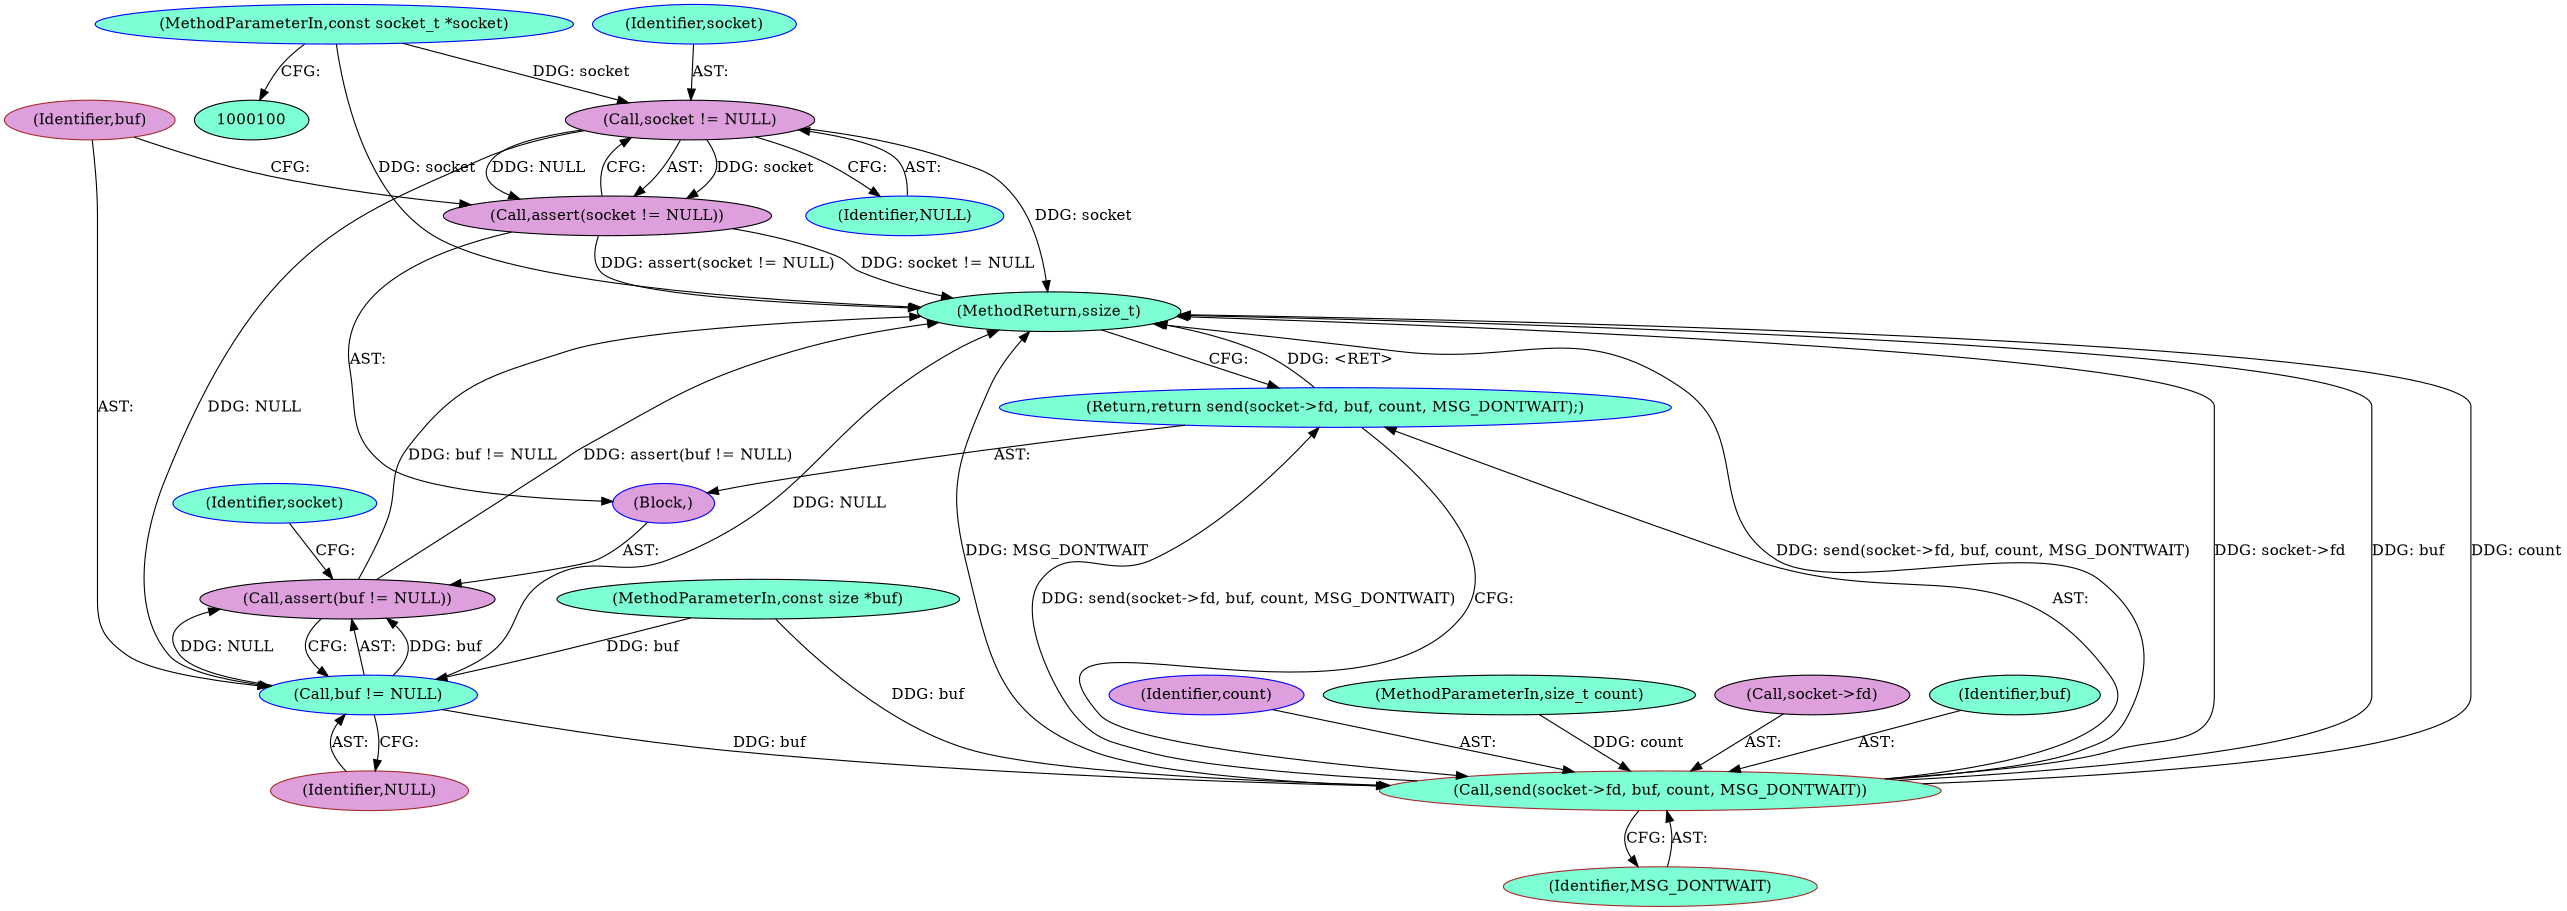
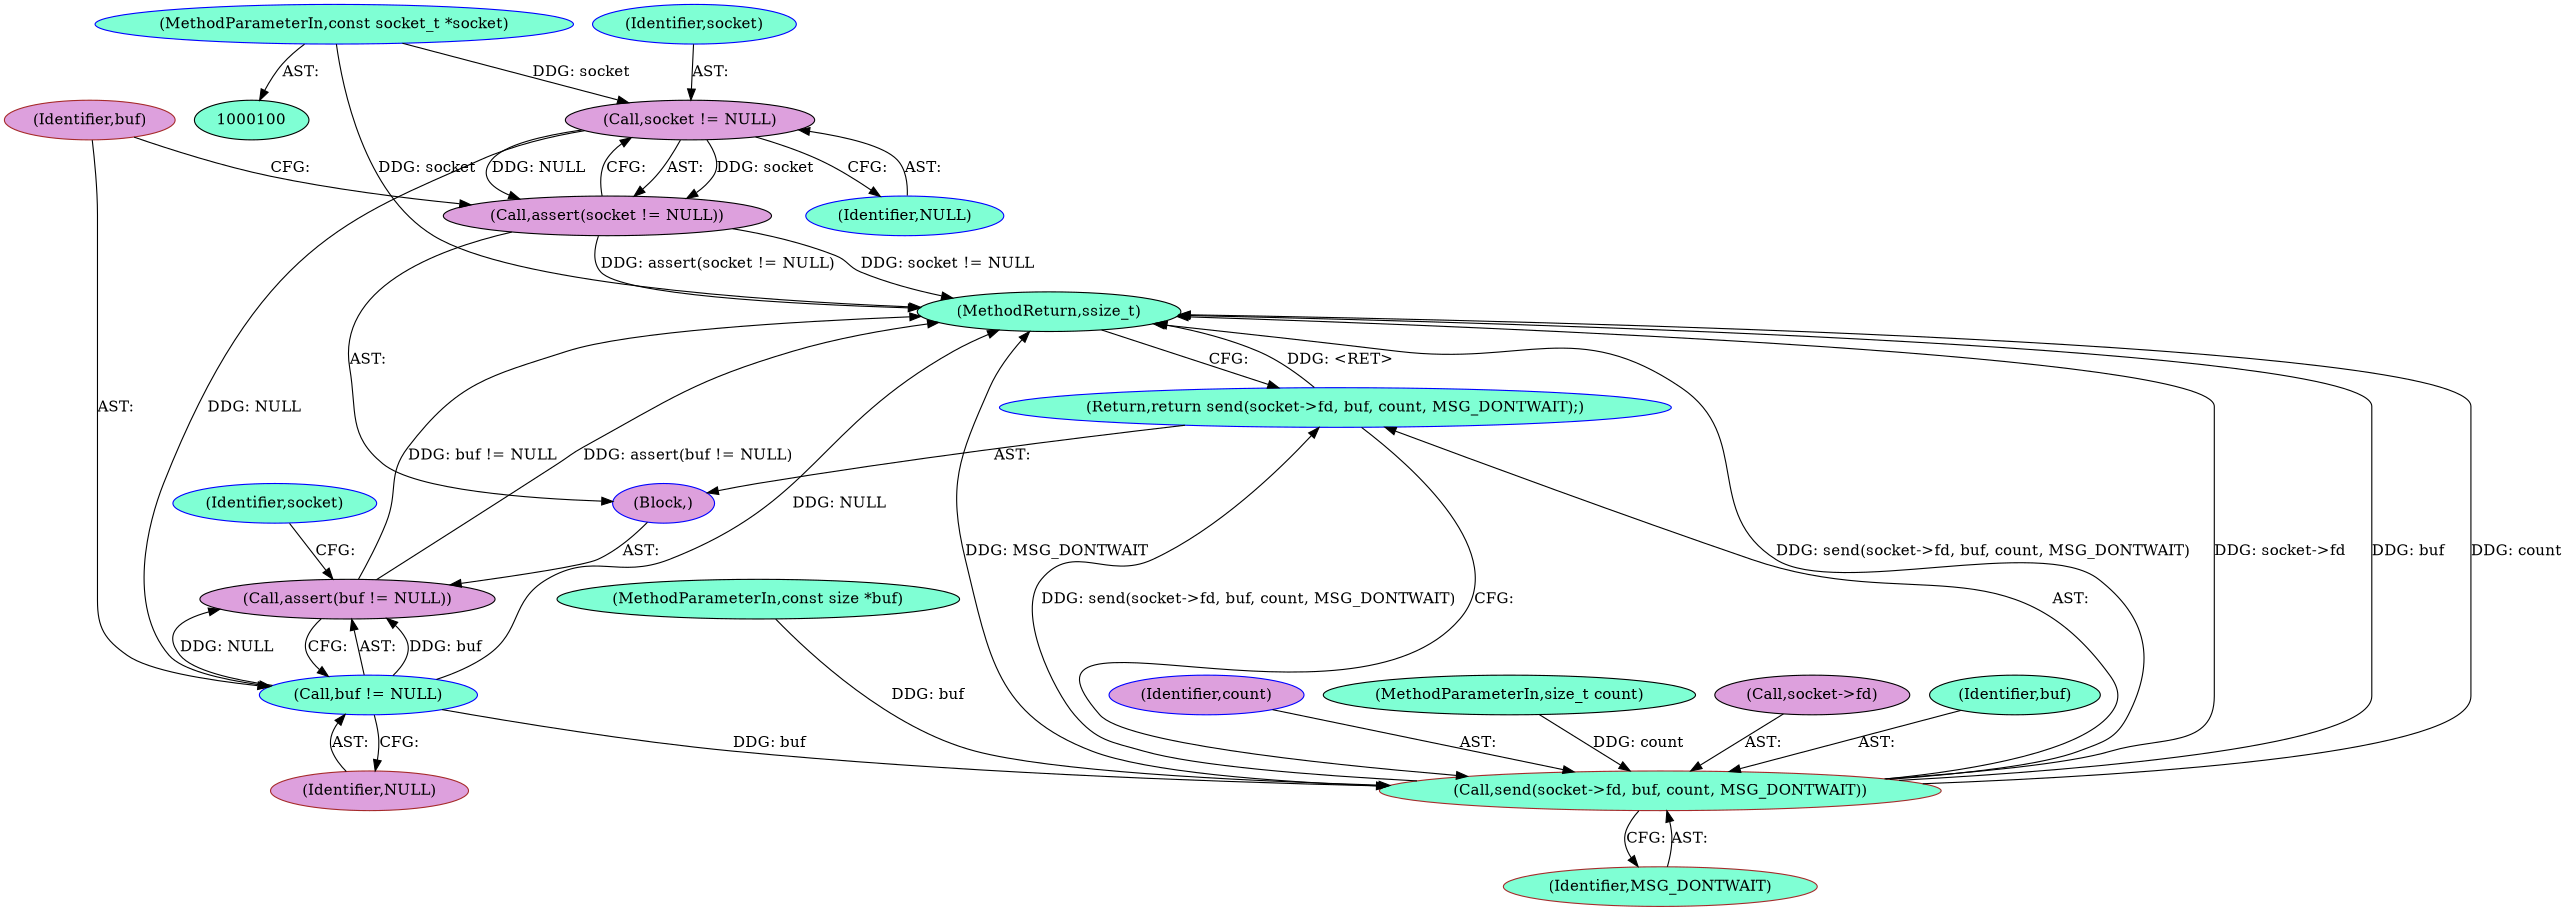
(303, 72) -> (303, 72)
(958, 162) -> none
(569, 649) -> none
